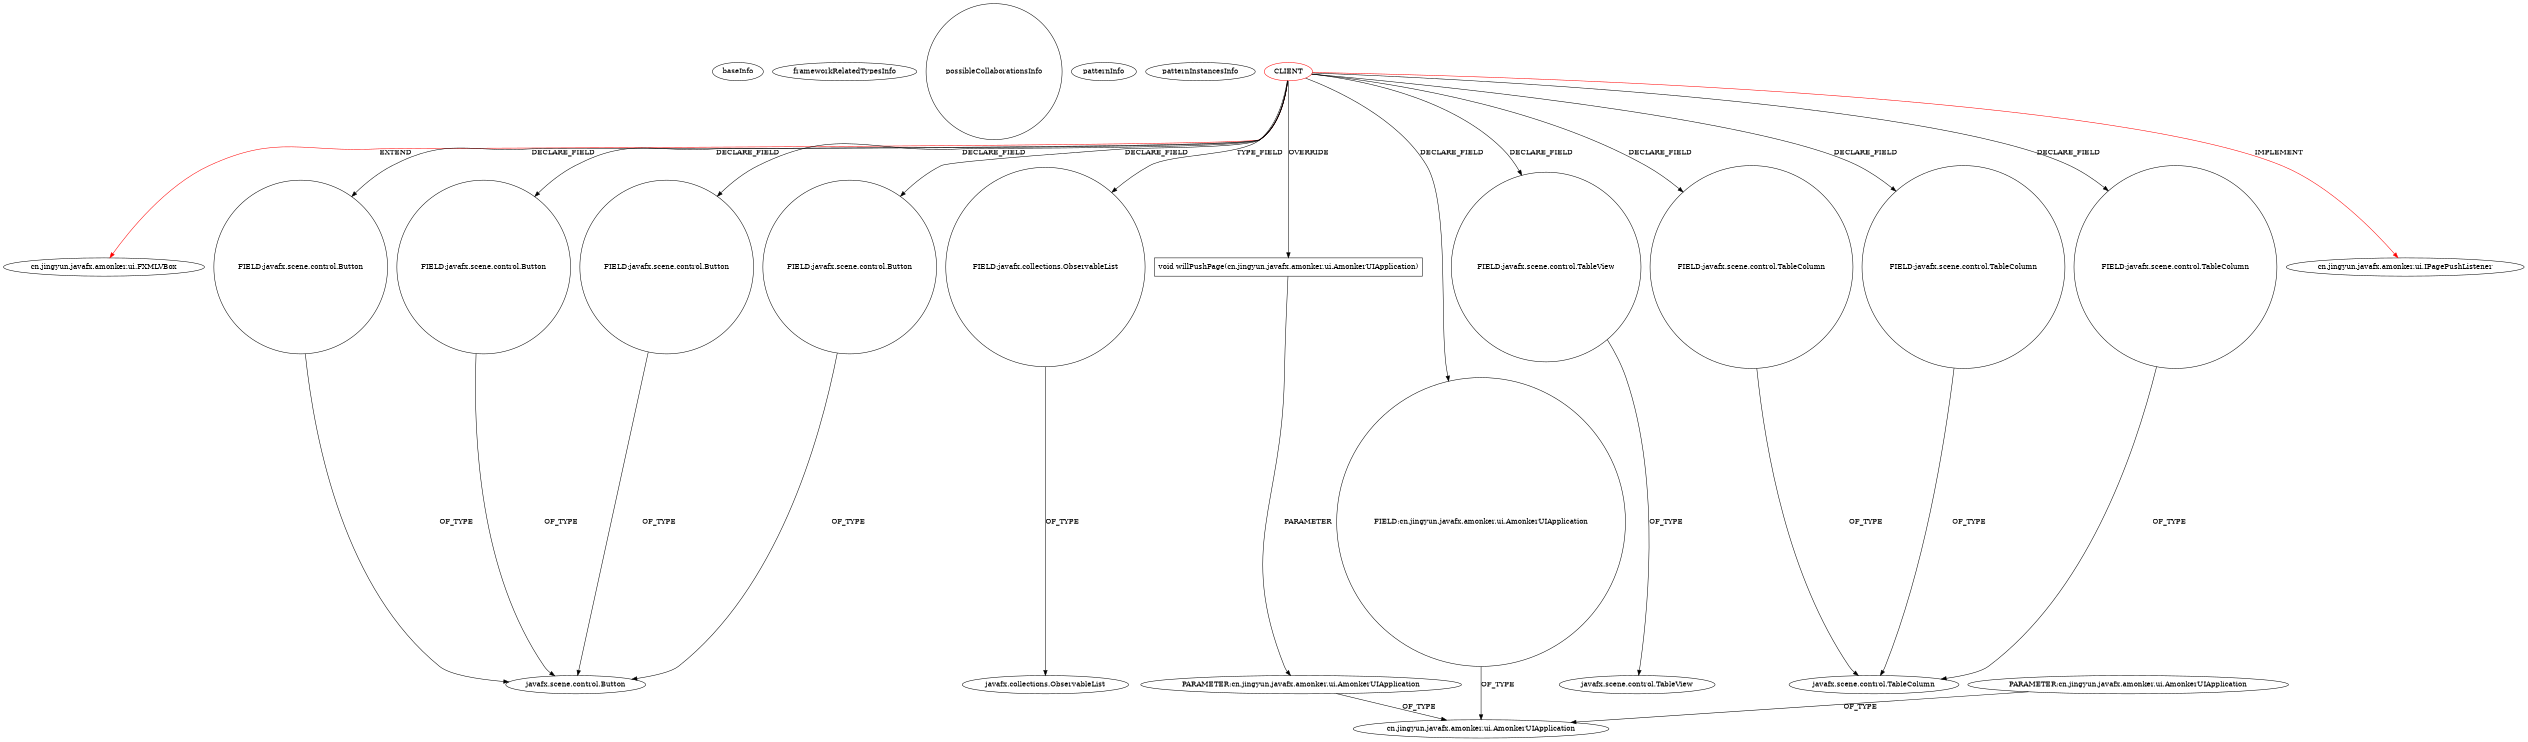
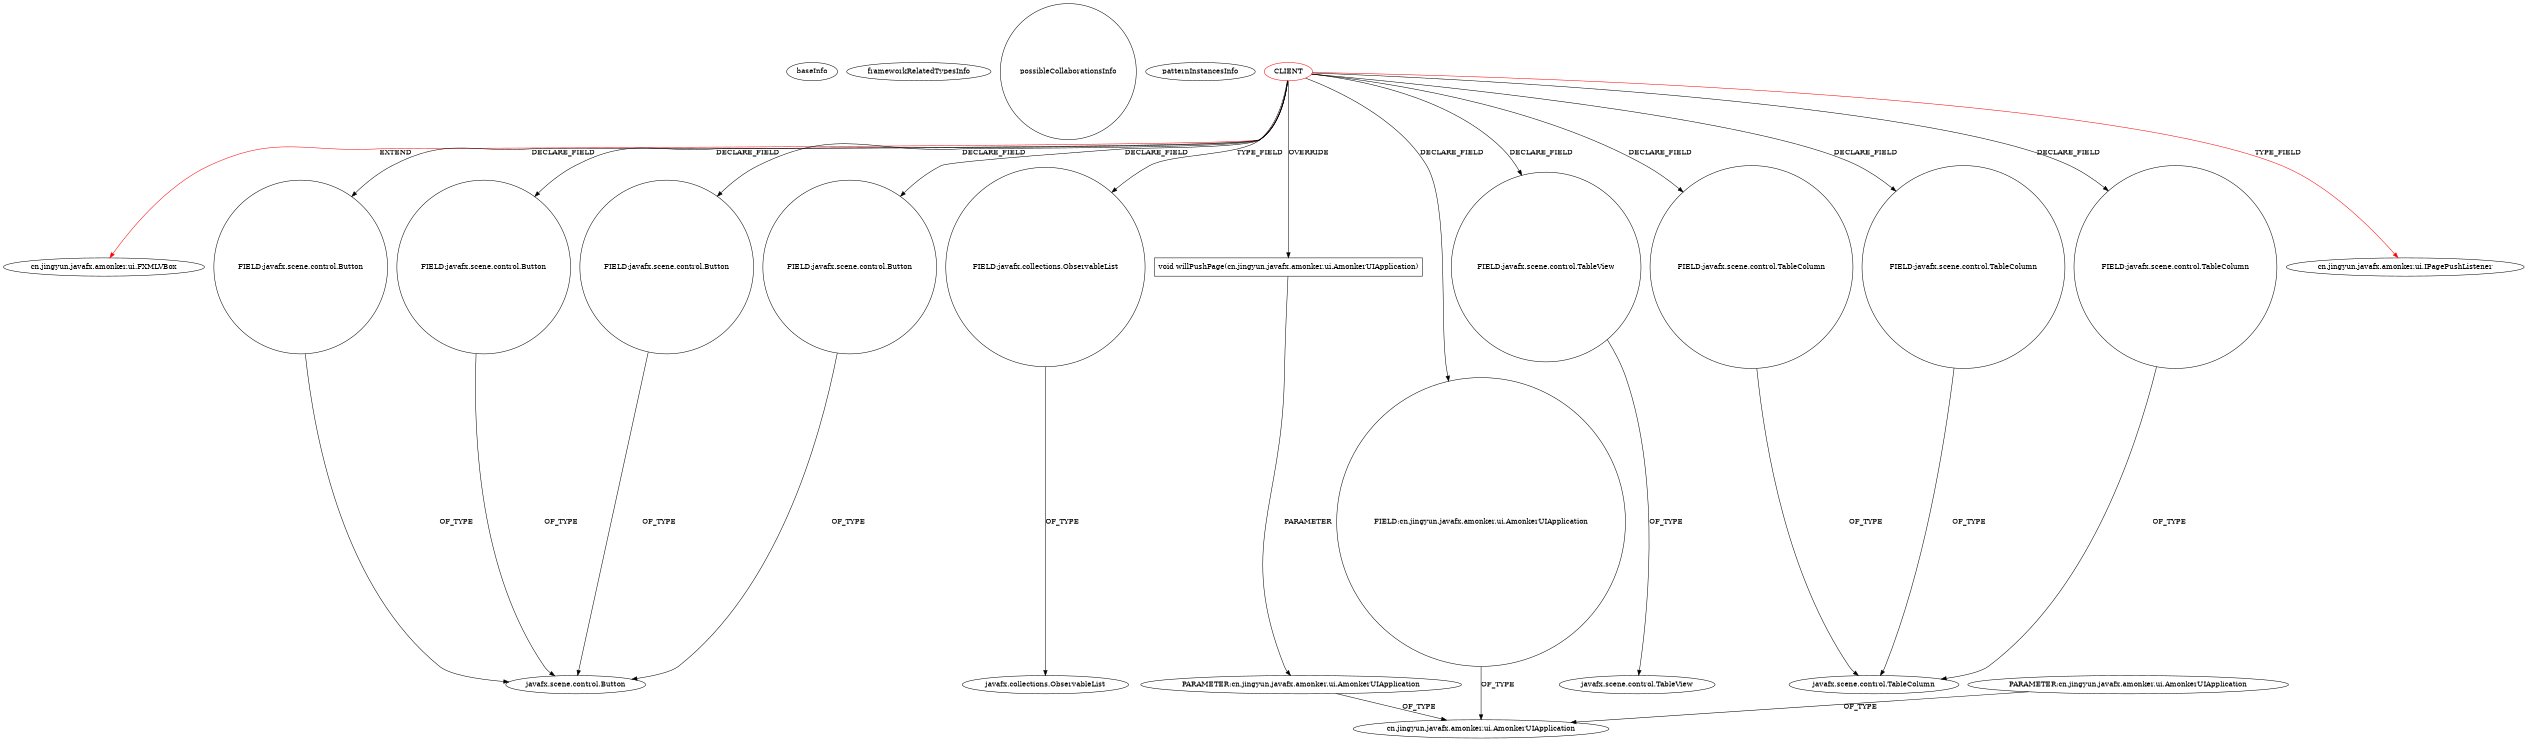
(1104, 72) -> none
(2279, 153) -> (2278, 153)
